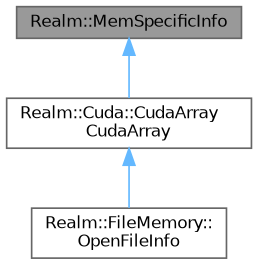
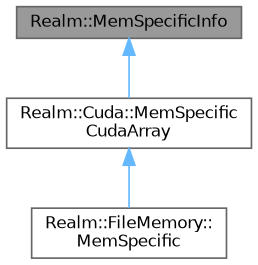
(129, 123) -> (129, 123)
(129, 233) -> (129, 233)
